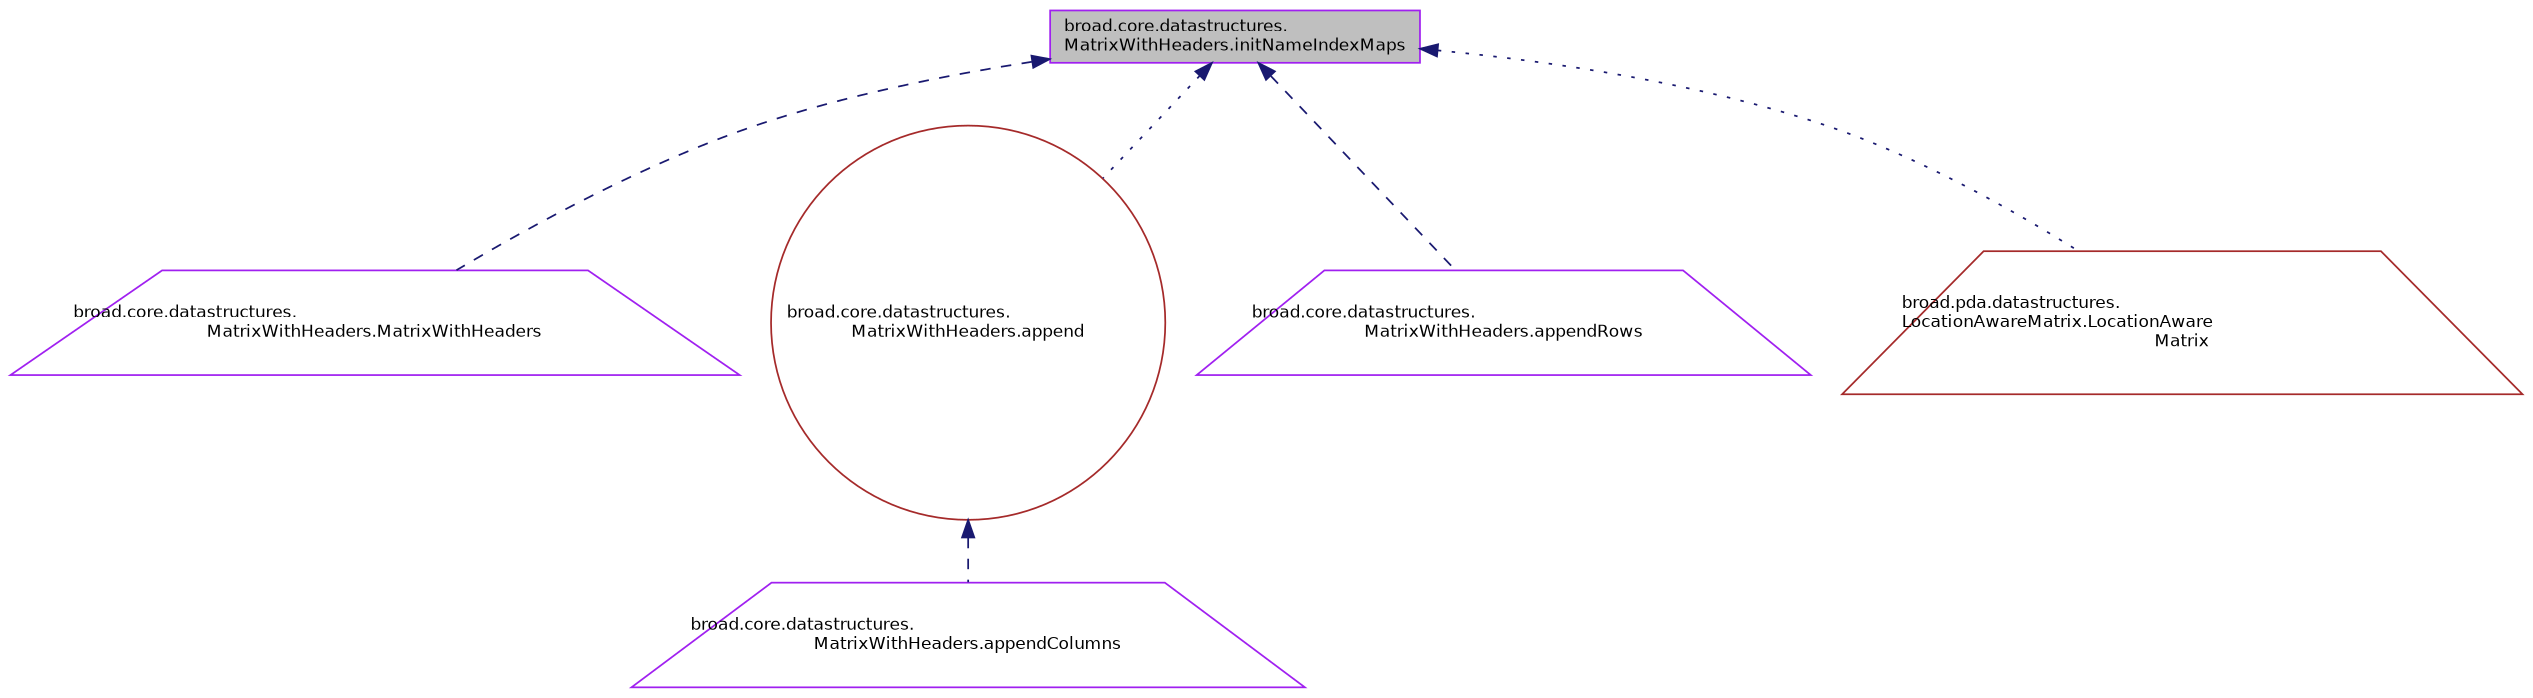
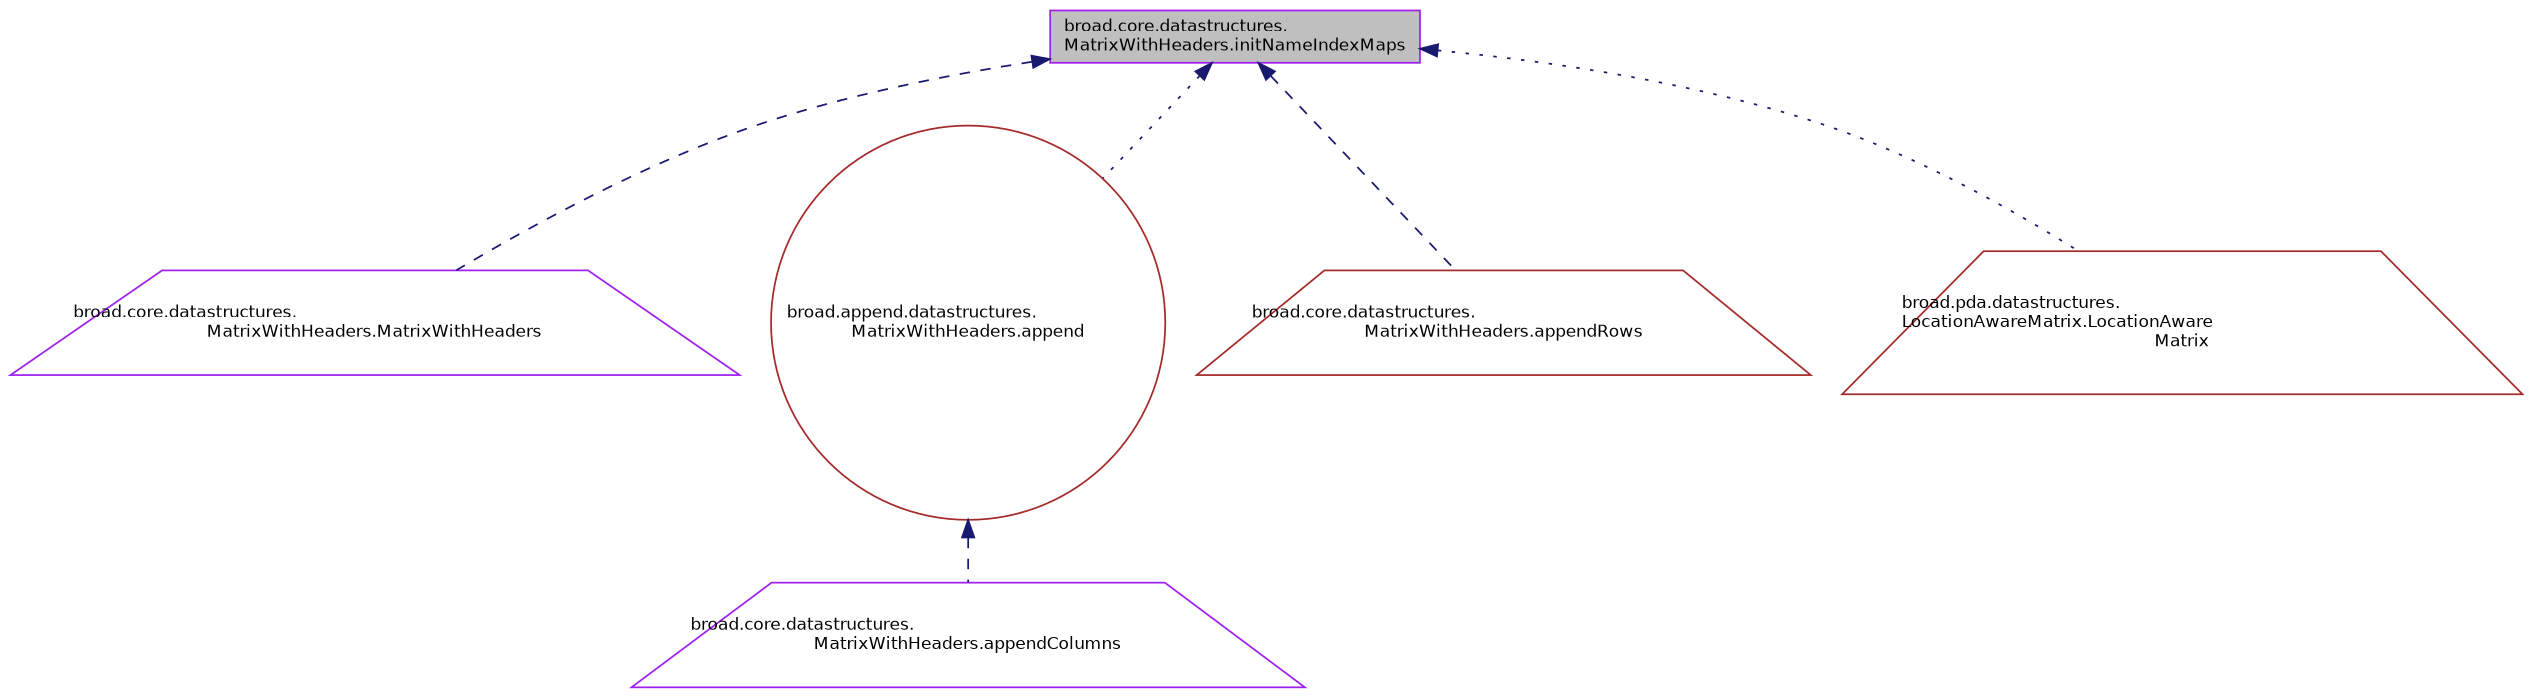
(968, 323) -> (968, 323)
(1504, 323) -> (1504, 323)
